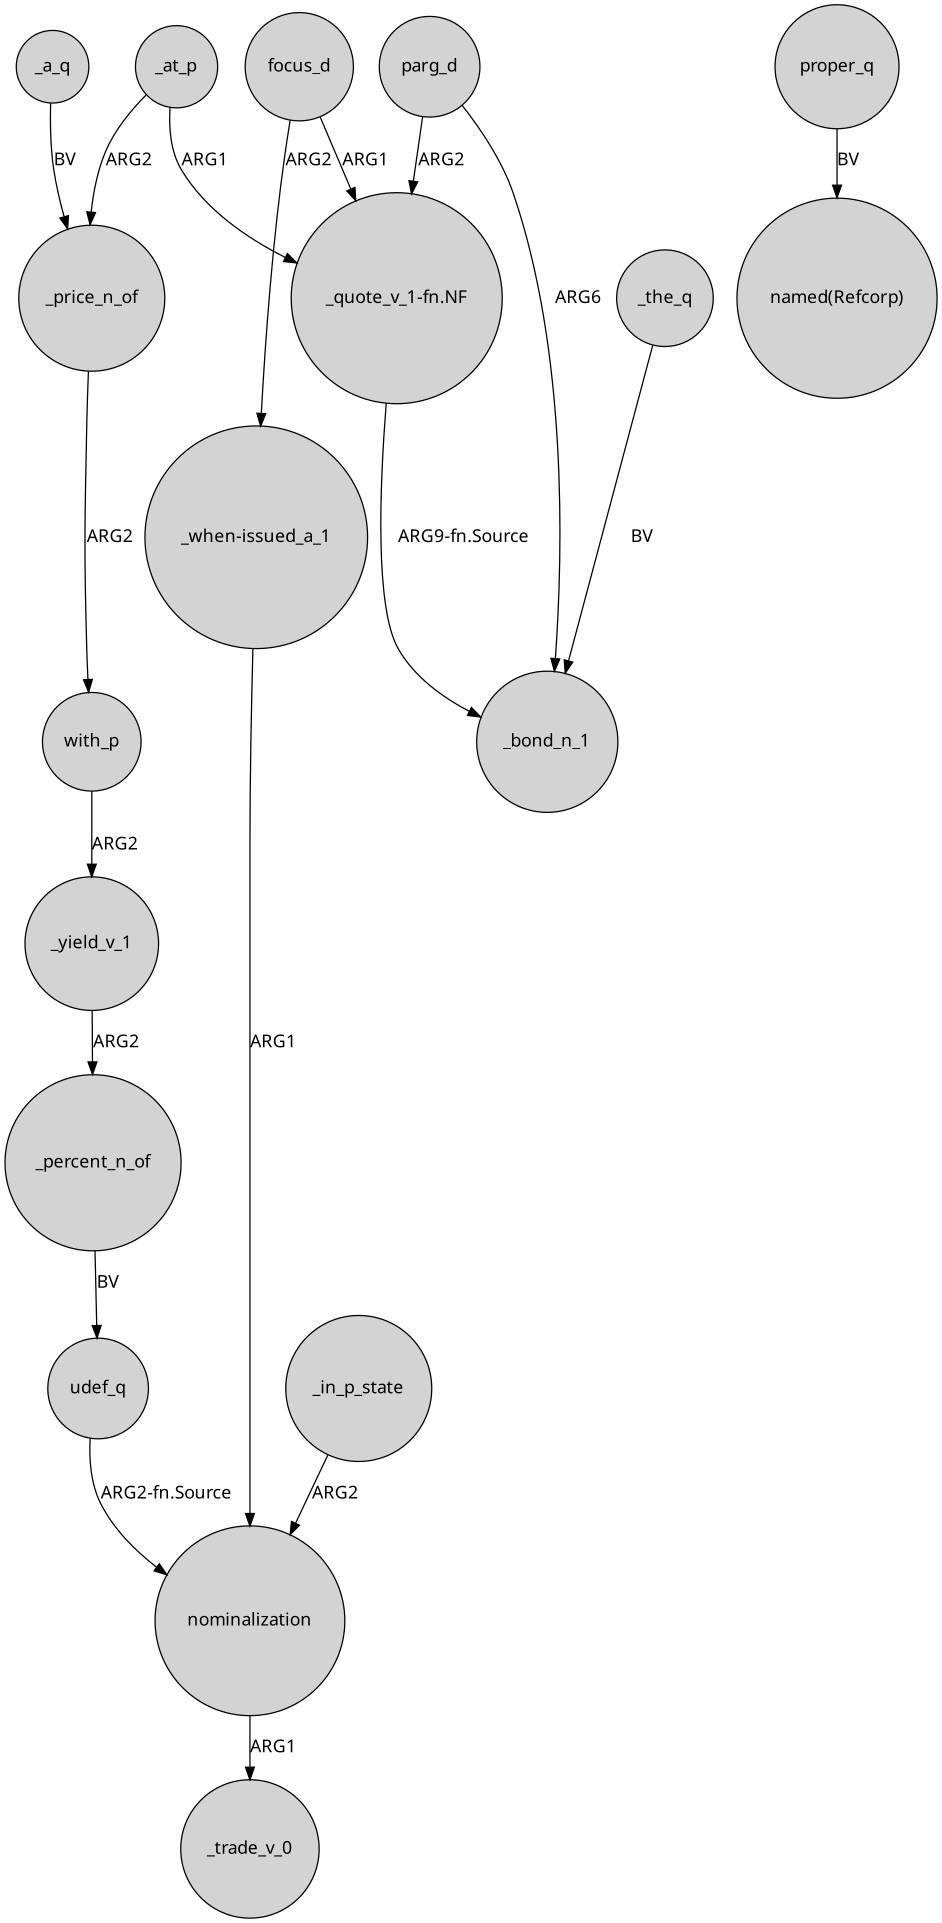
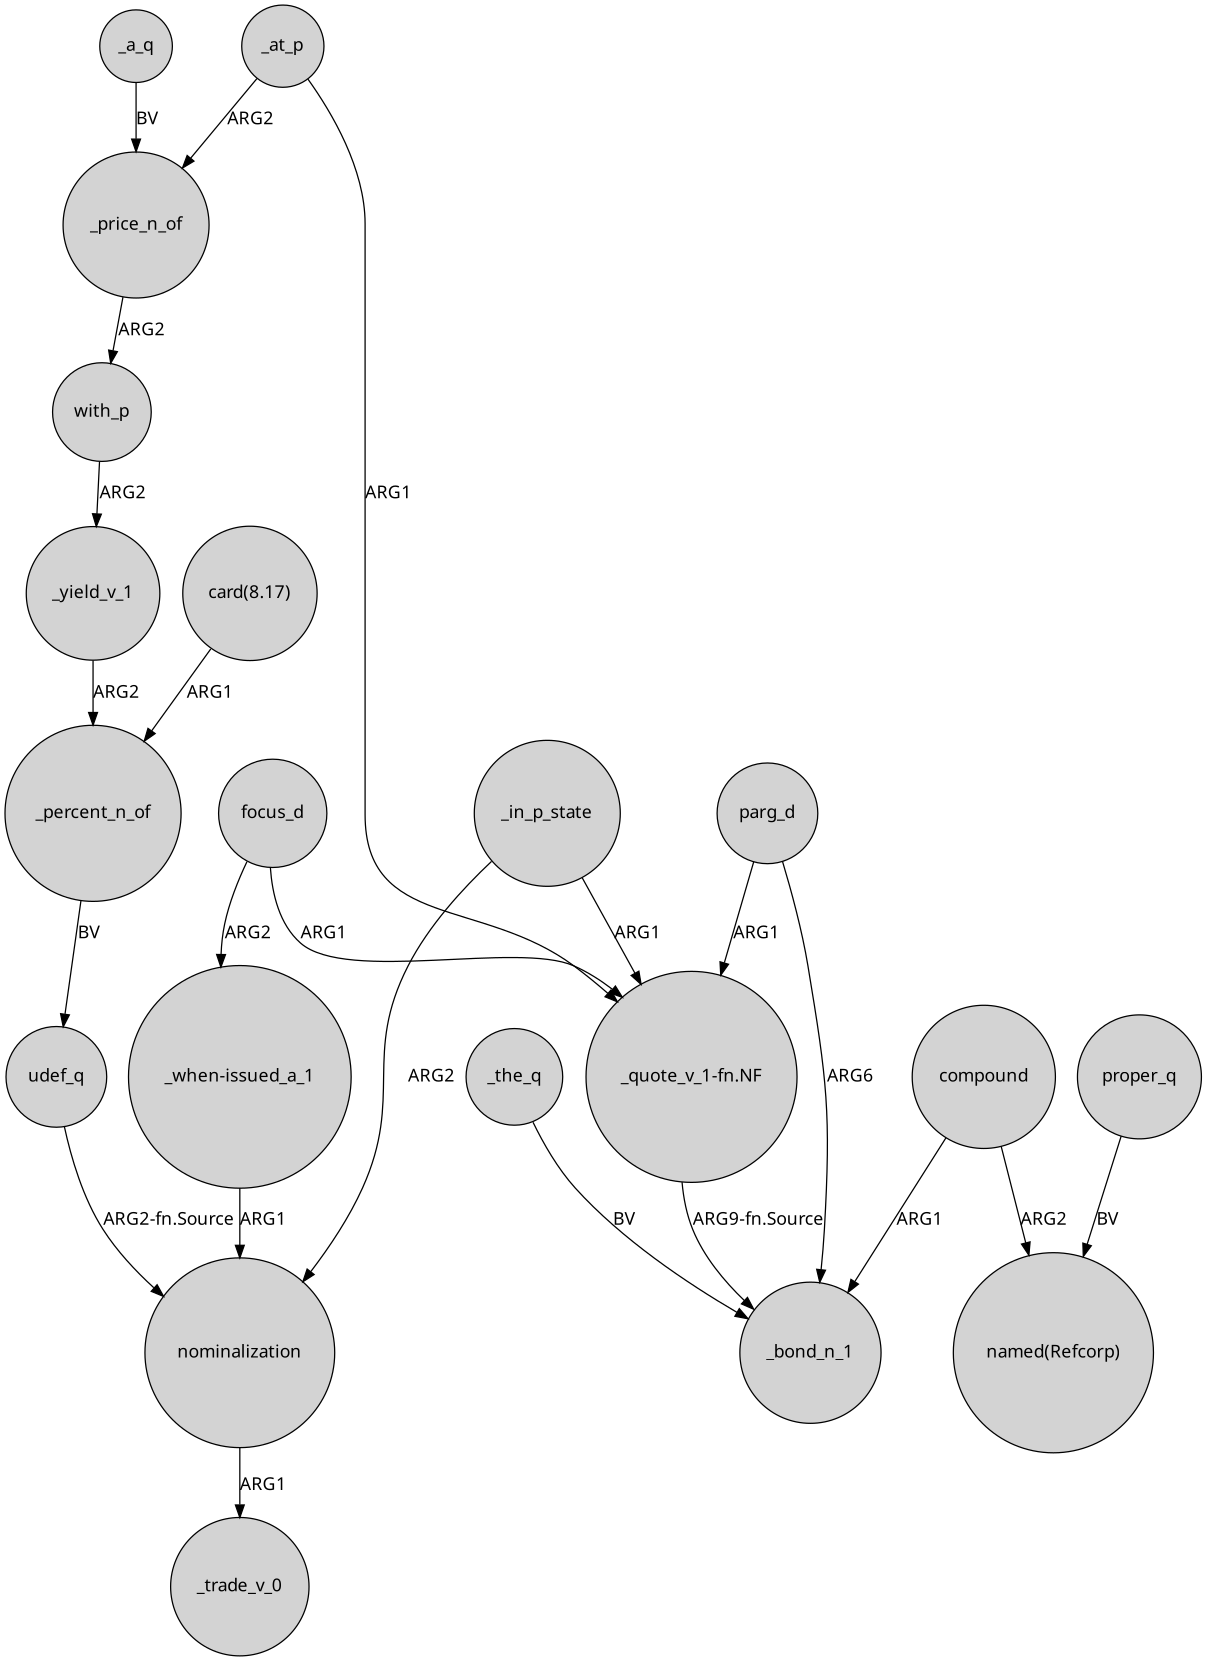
(442, 161) -> (757, 934)
none -> (250, 593)
none -> (609, 925)
none -> (984, 1077)
